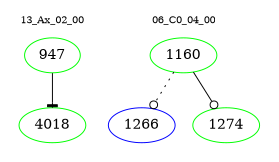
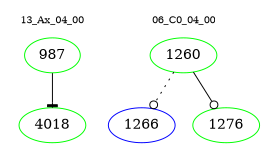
(52, 21) -> (52, 21)
(52, 55) -> (52, 55)
(183, 55) -> (183, 55)
(226, 125) -> (226, 125)
